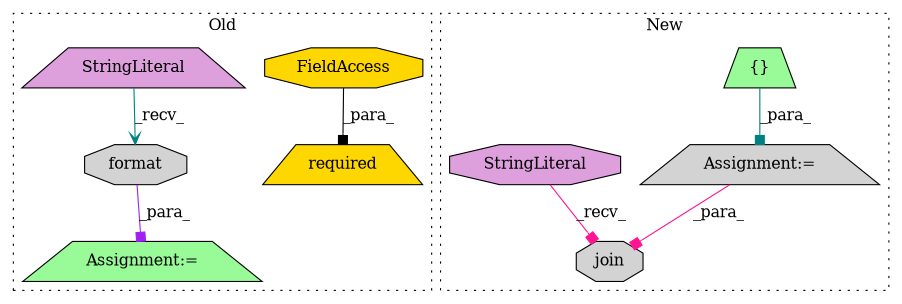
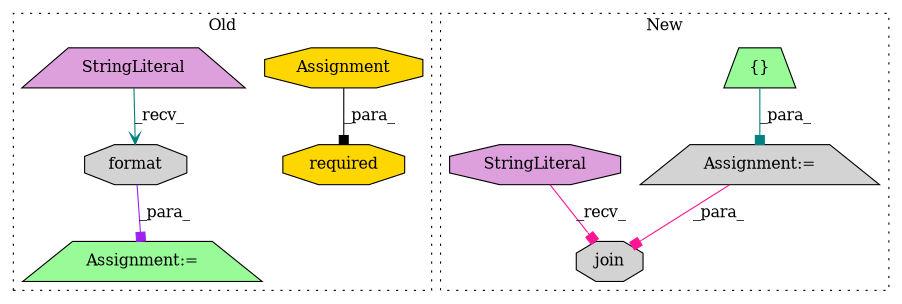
(344, 68) -> (344, 68)
(343, 165) -> (344, 165)
